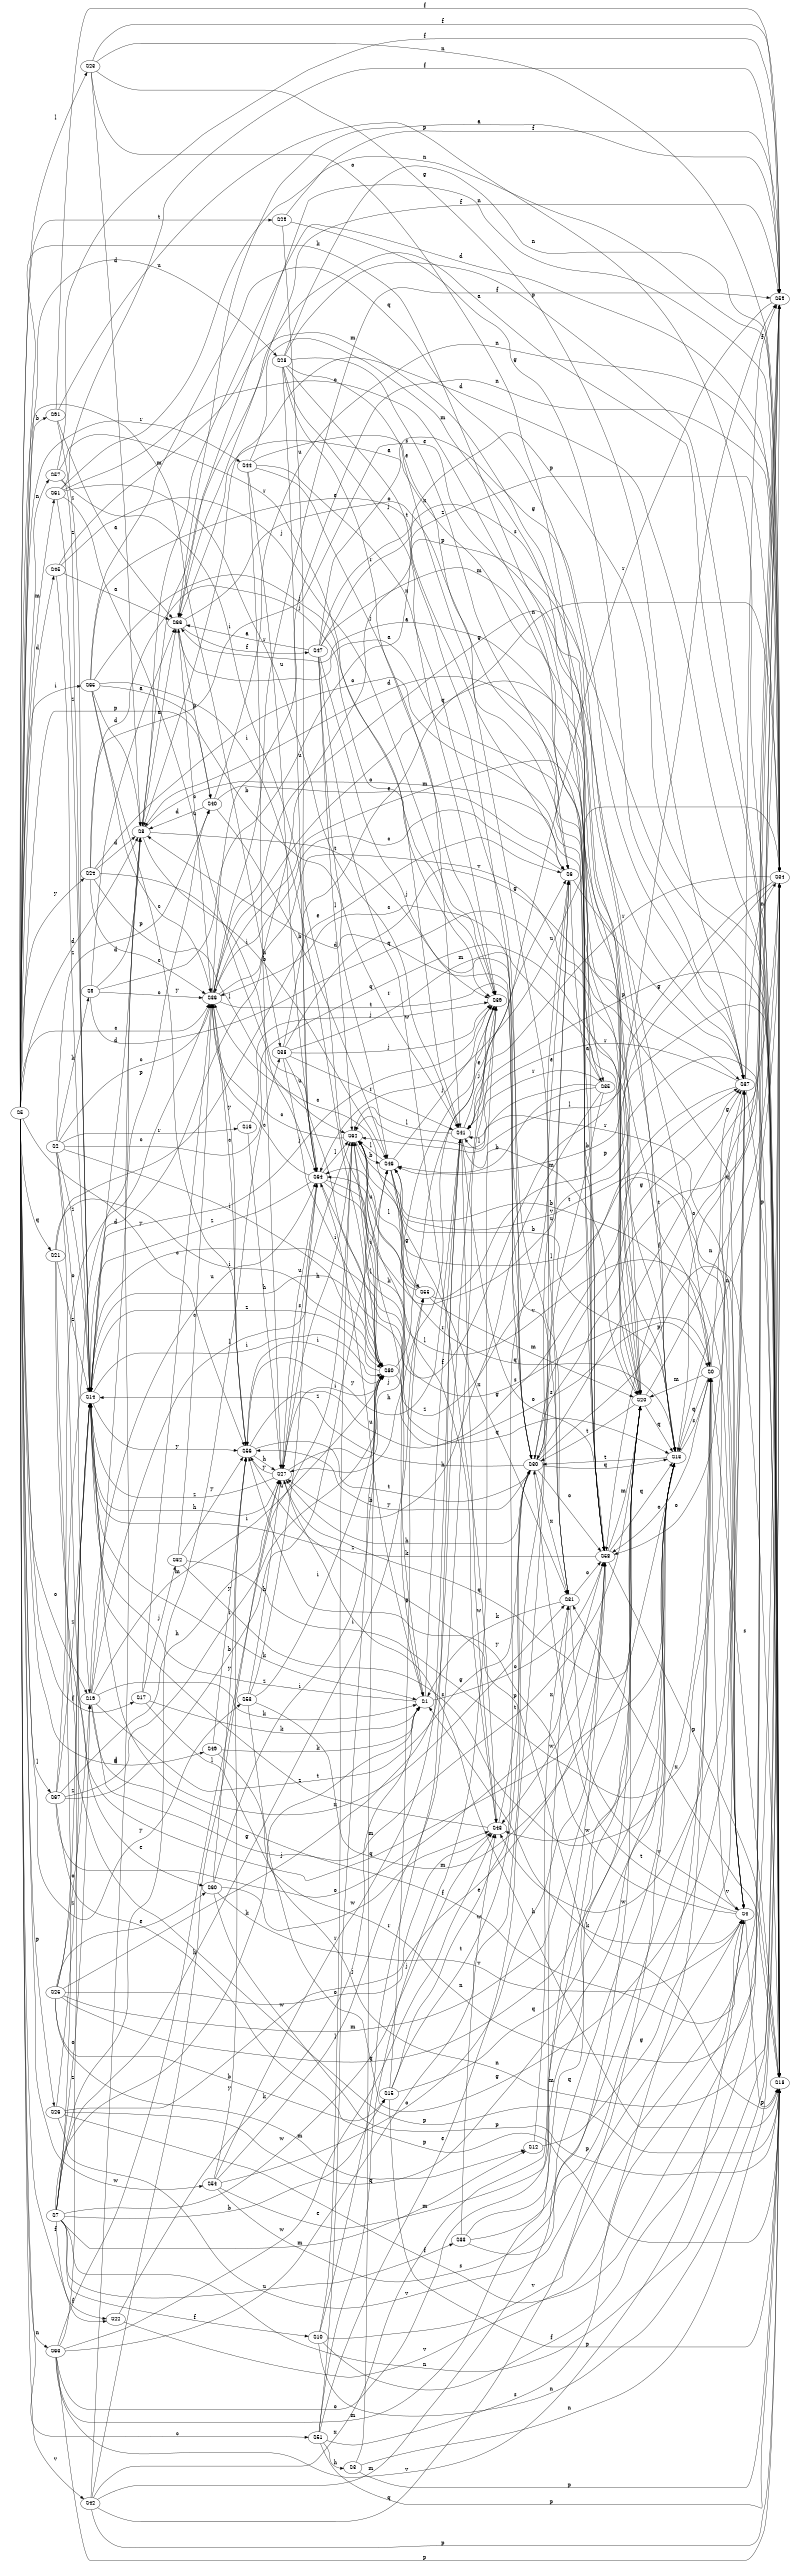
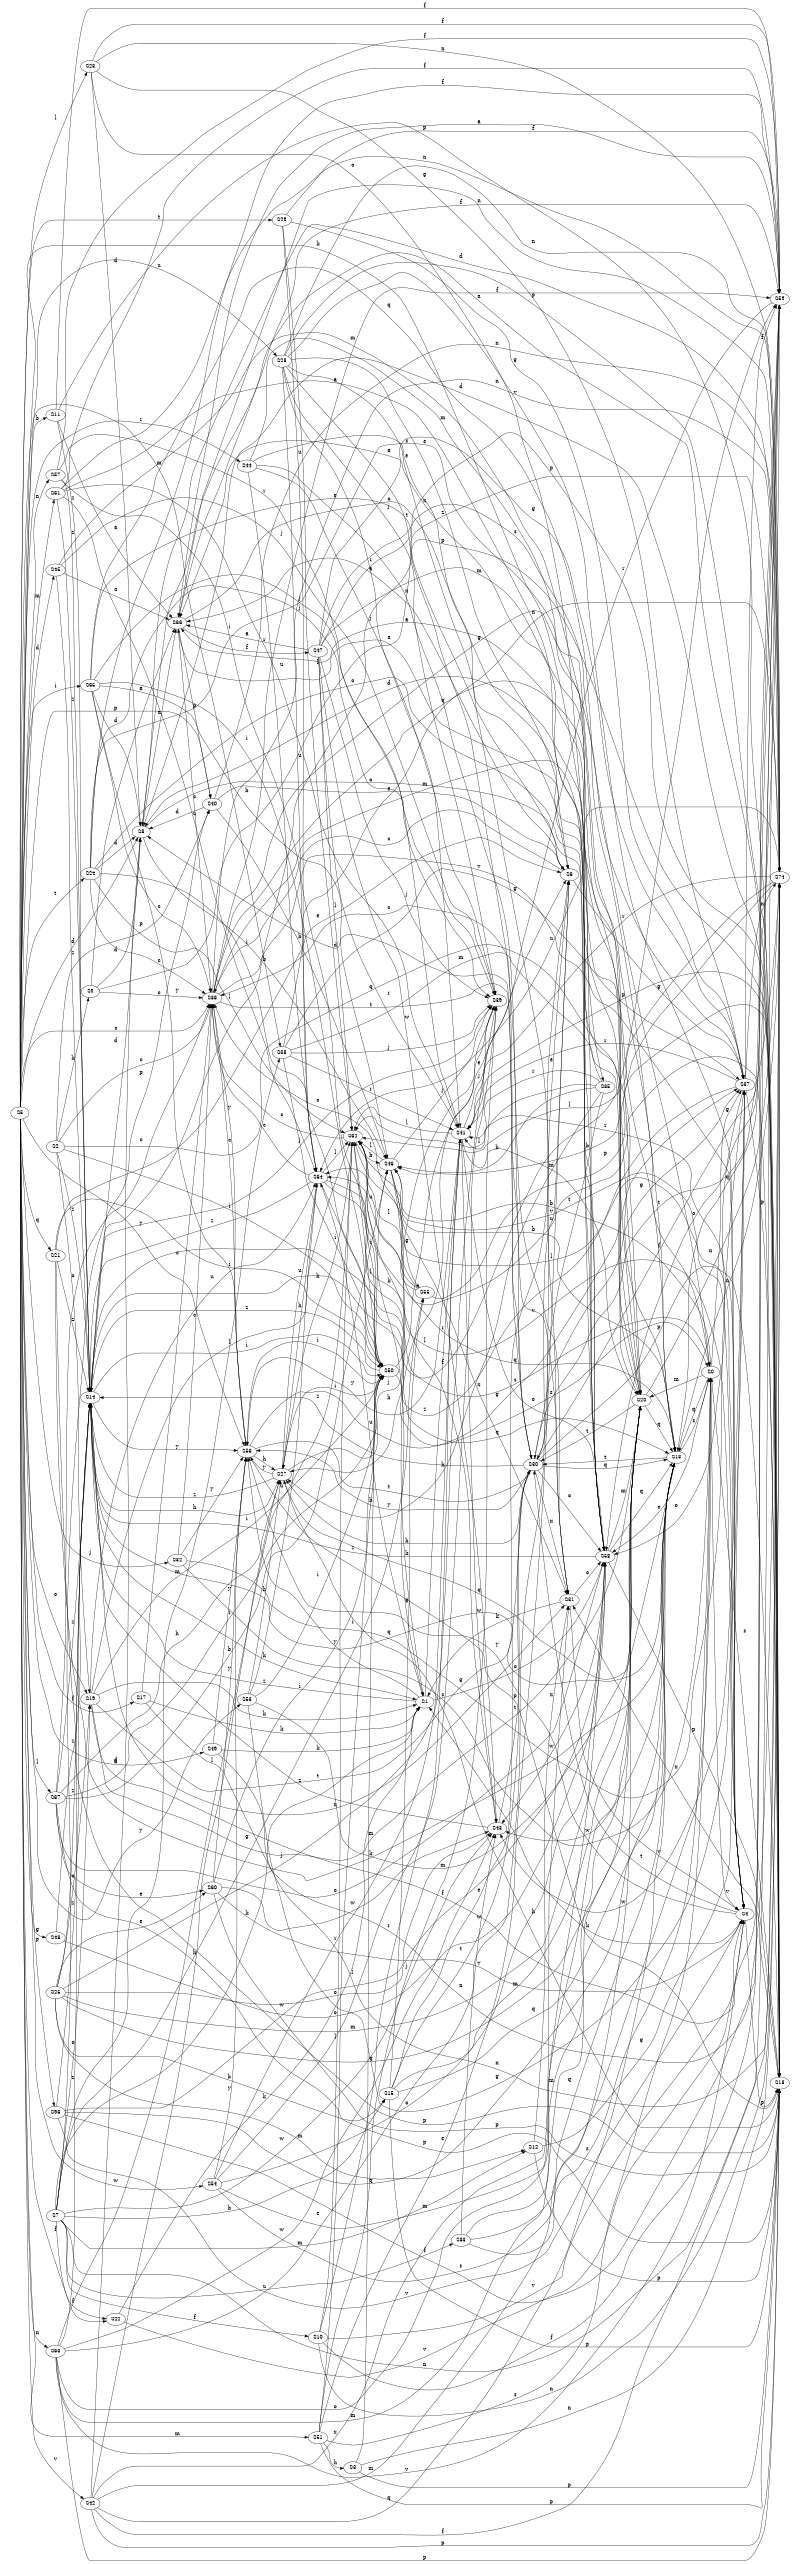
none -> (264, 172)
(335, 380) -> (335, 380)
(56, 415) -> (56, 415)
none -> (309, 677)
(780, 878) -> (780, 878)
(56, 894) -> (56, 894)
(545, 953) -> (420, 1628)
(498, 961) -> none
(263, 969) -> none
(576, 982) -> (424, 629)
none -> (664, 987)
(305, 1103) -> none
(247, 1127) -> none
(123, 1268) -> none
(300, 1306) -> (300, 1306)
(528, 1351) -> (607, 1772)
(389, 1371) -> (389, 1371)
(73, 1547) -> (97, 1890)
none -> (298, 1601)
(159, 1631) -> (39, 1385)
none -> (764, 1740)
(371, 1854) -> (371, 1854)
none -> (56, 1938)
(56, 2112) -> (56, 2112)
(587, 2149) -> (587, 2149)
none -> (702, 2281)
(177, 2434) -> (177, 2434)
